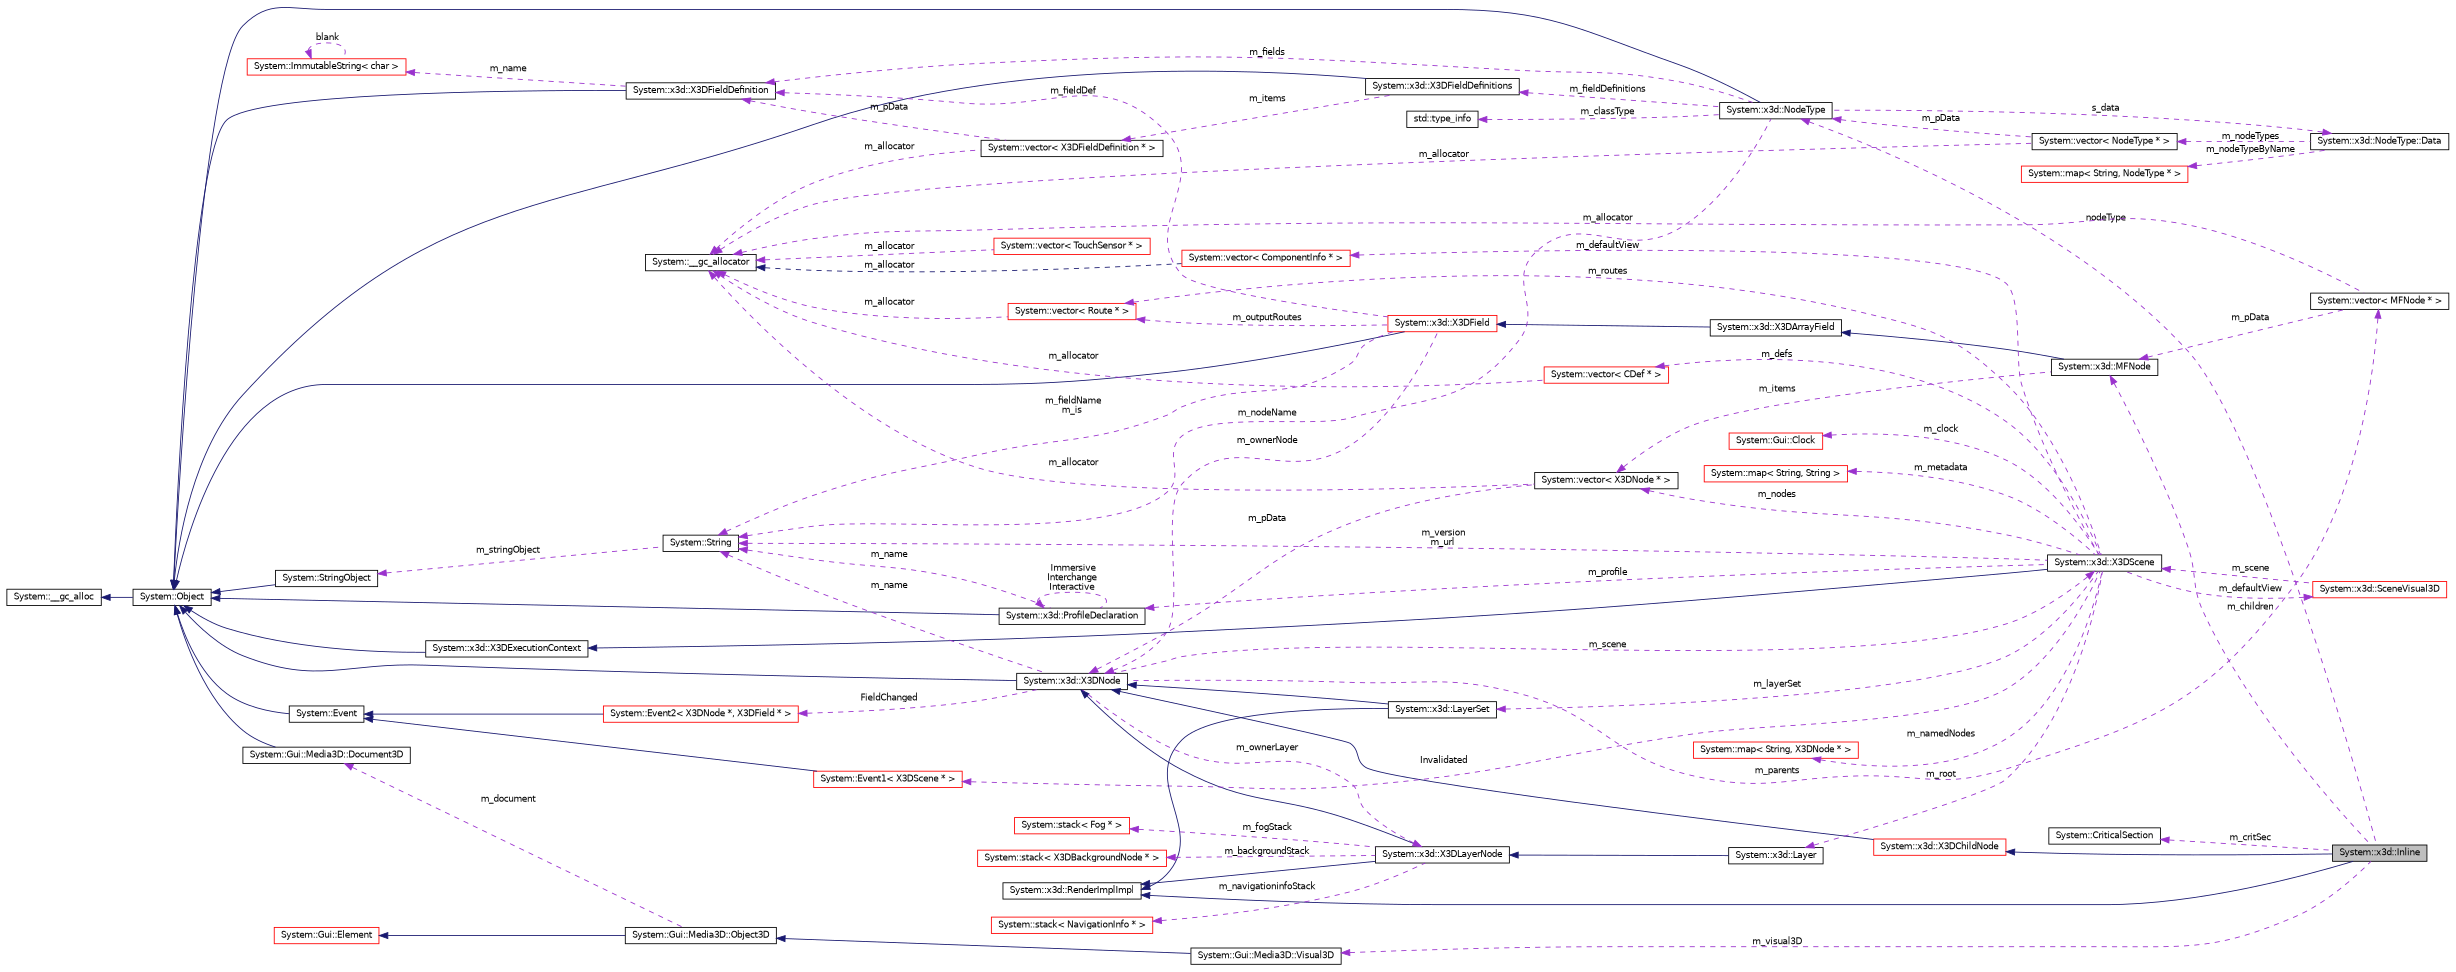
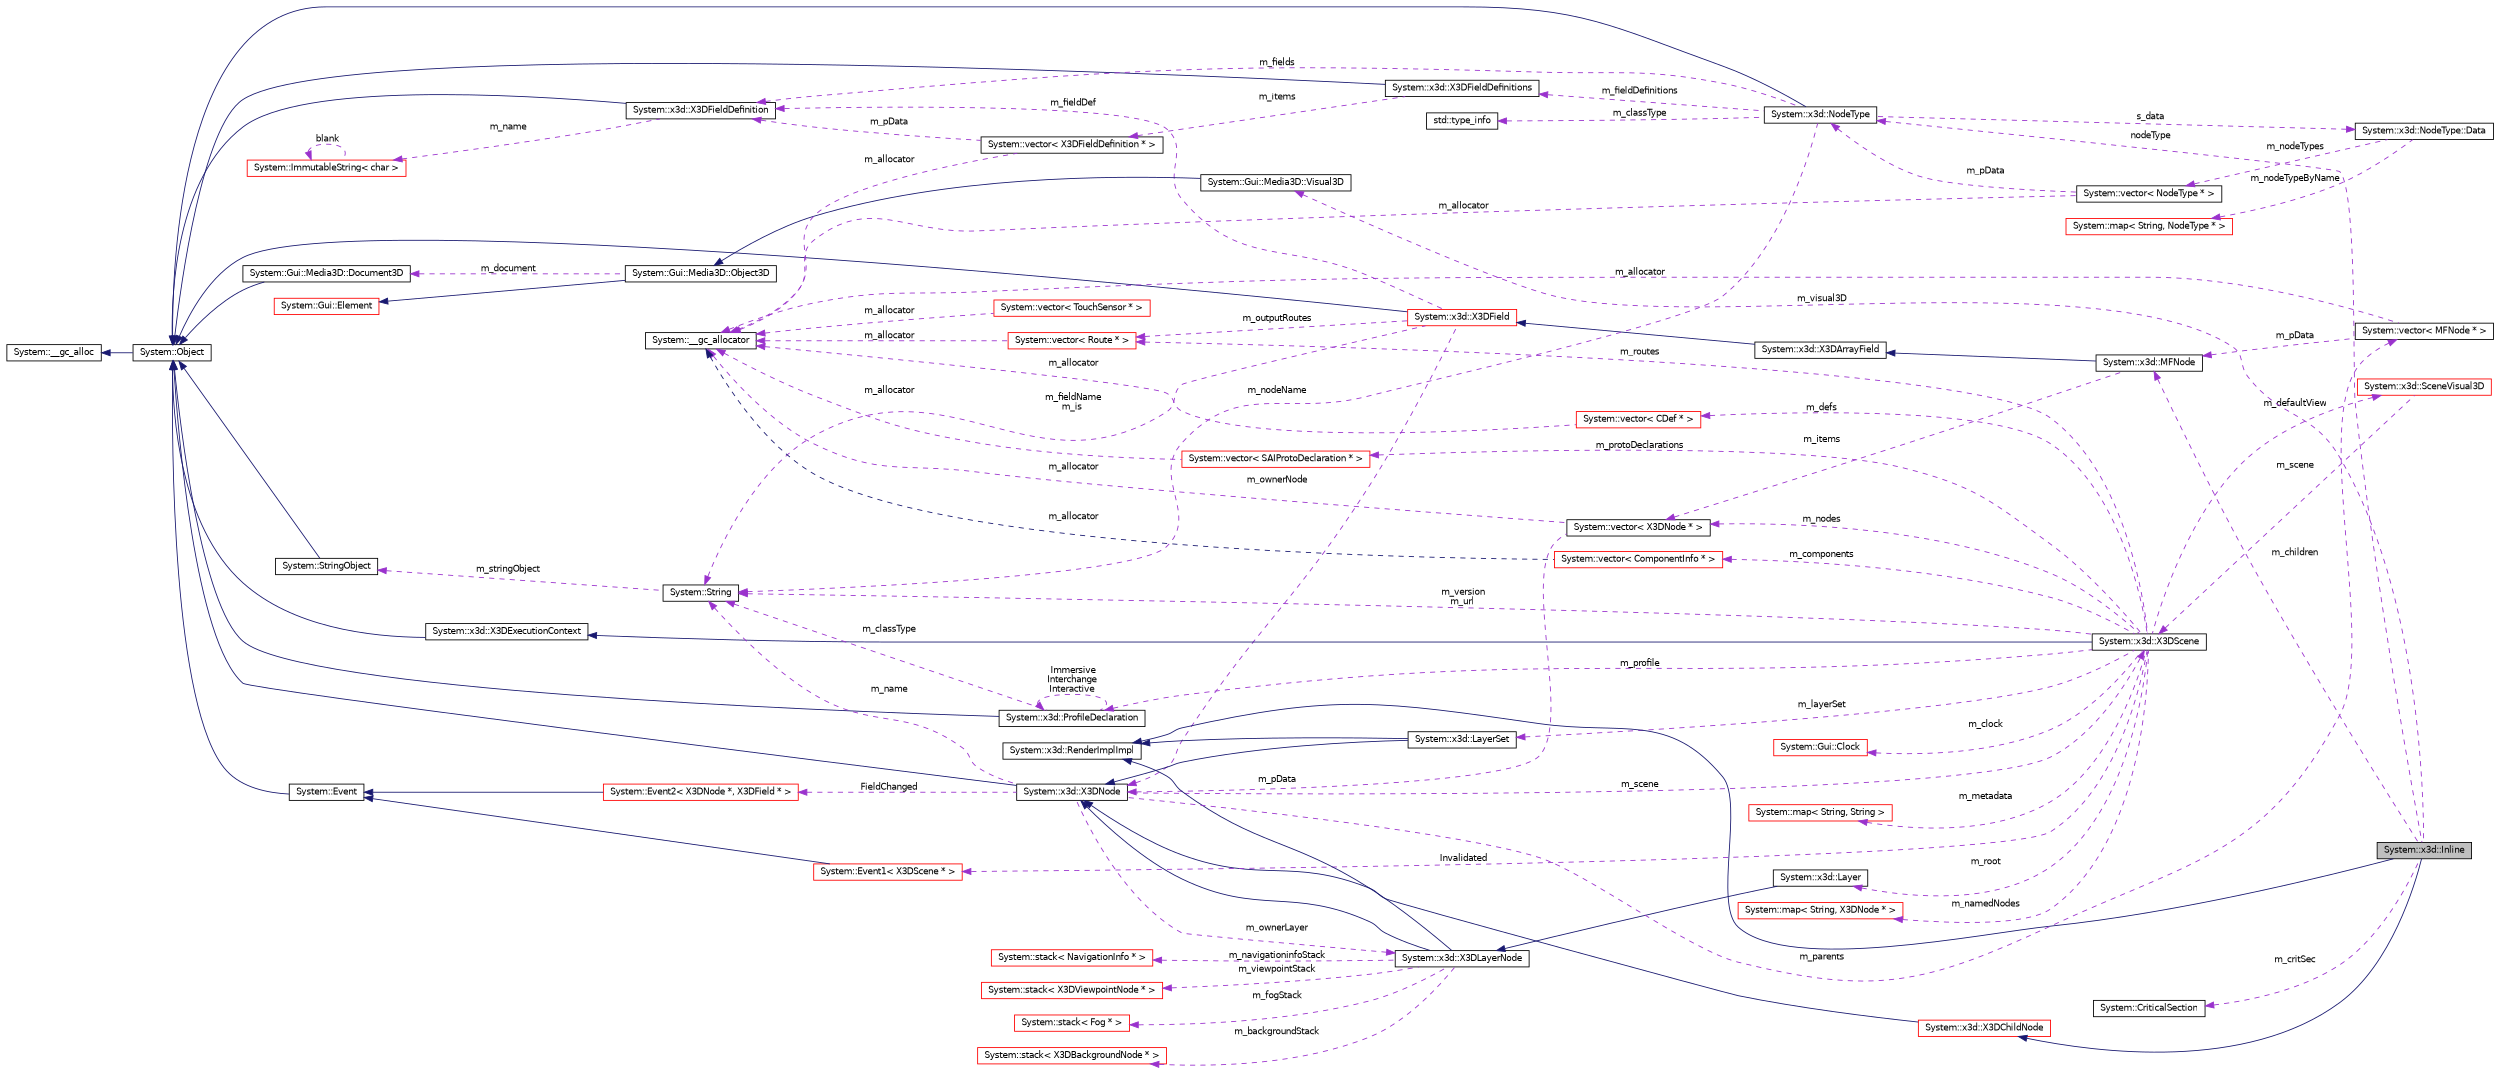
(1606, 246) -> (1821, 555)
none -> (1276, 459)
(888, 555) -> (888, 630)
none -> (1072, 990)
